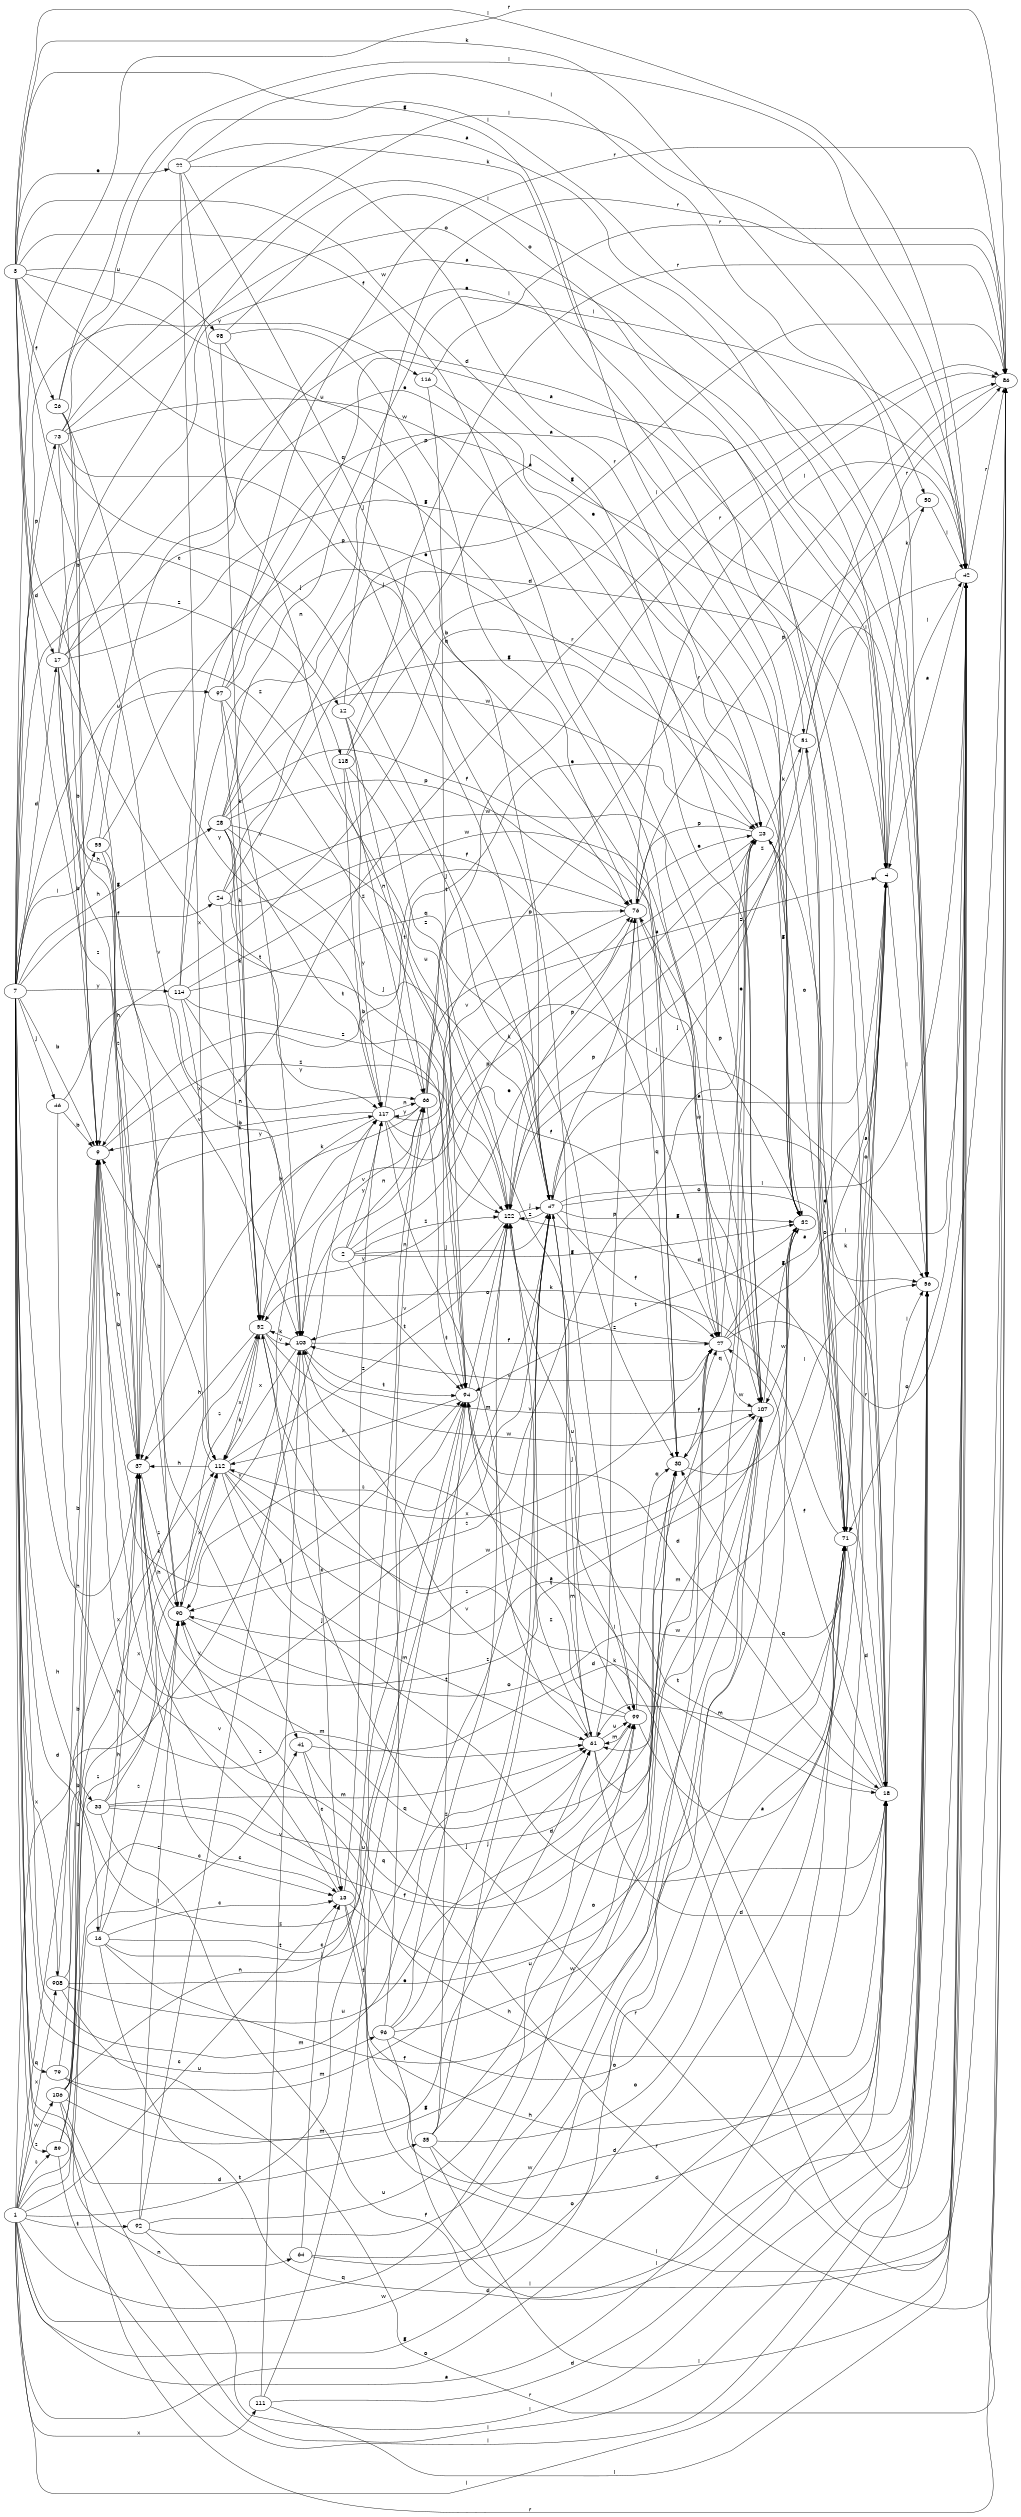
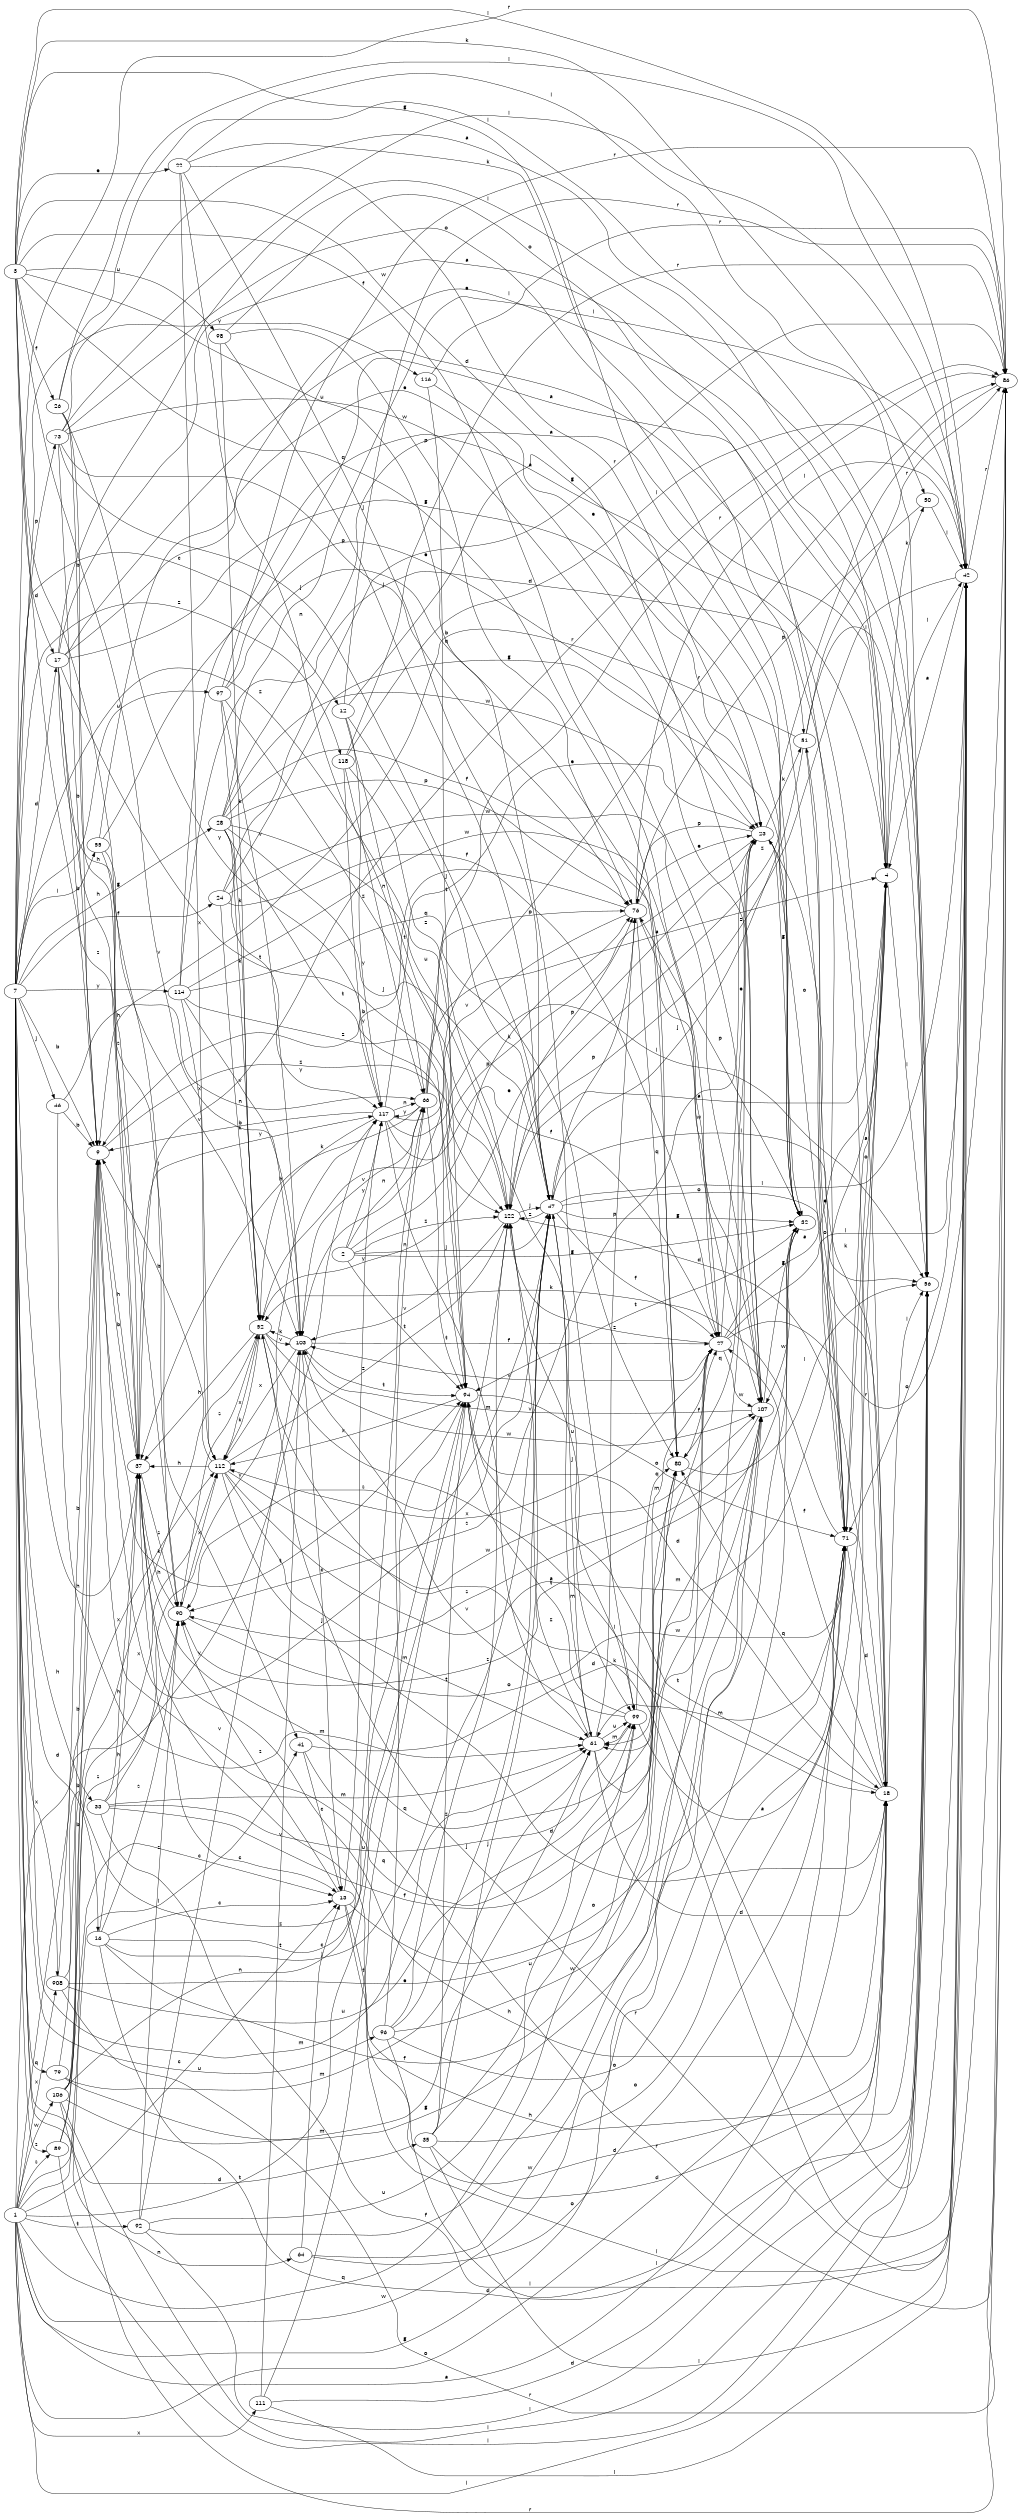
(487, 1308) -> (654, 1466)
(678, 1464) -> (678, 1464)
none -> (652, 1553)
